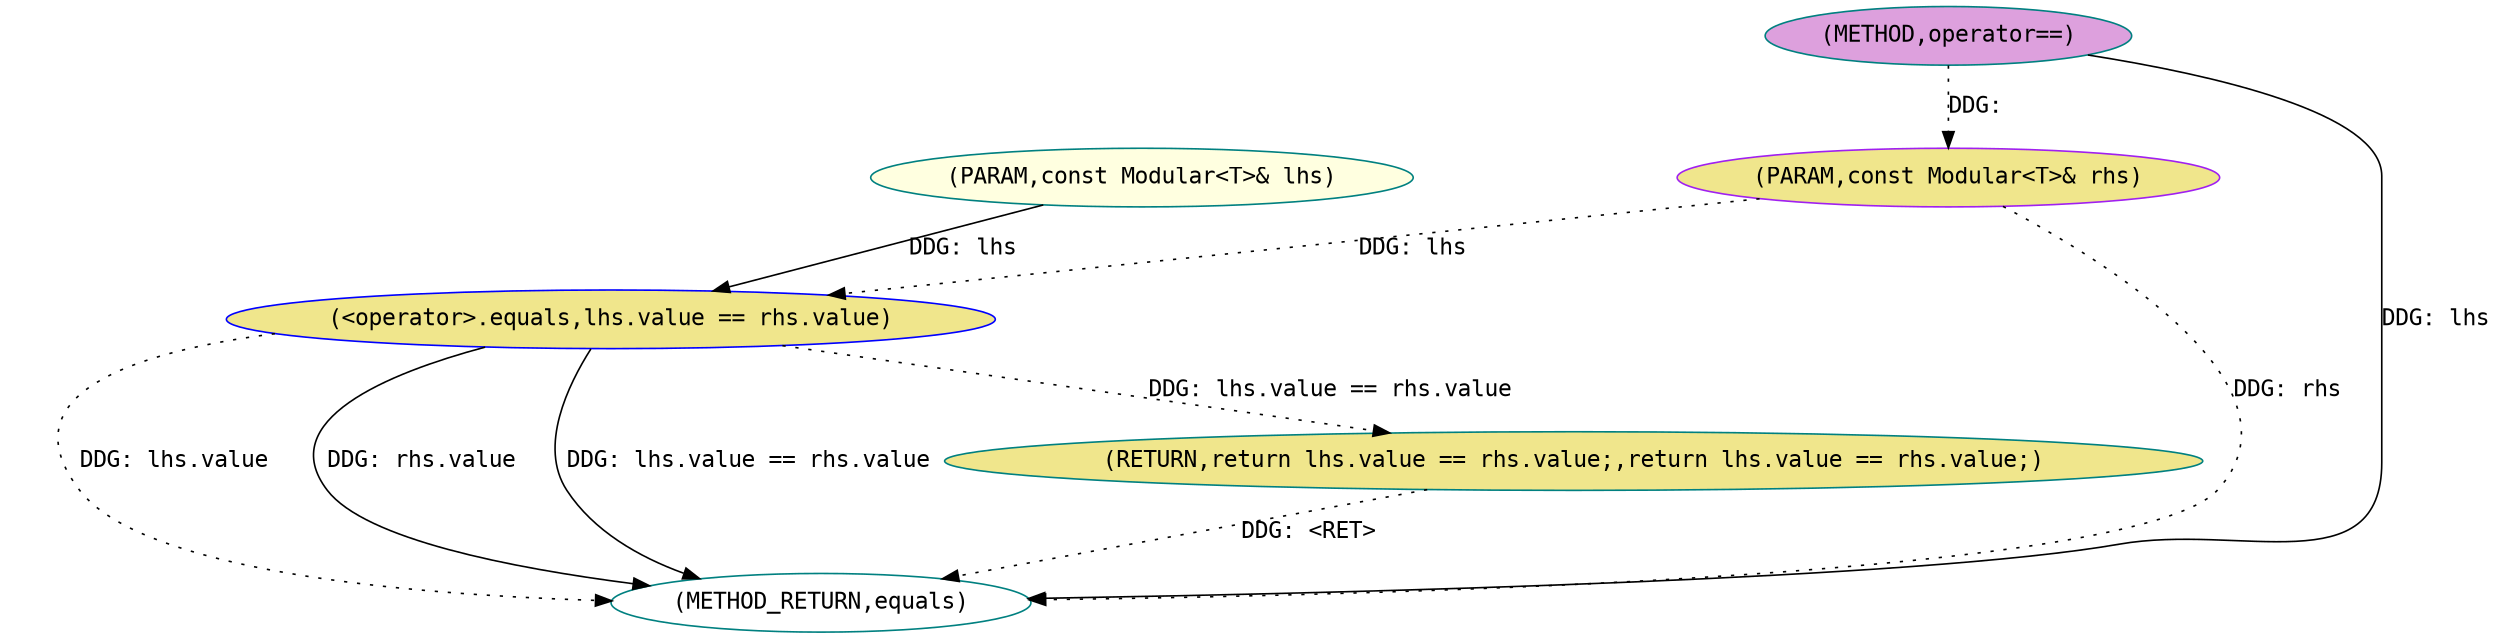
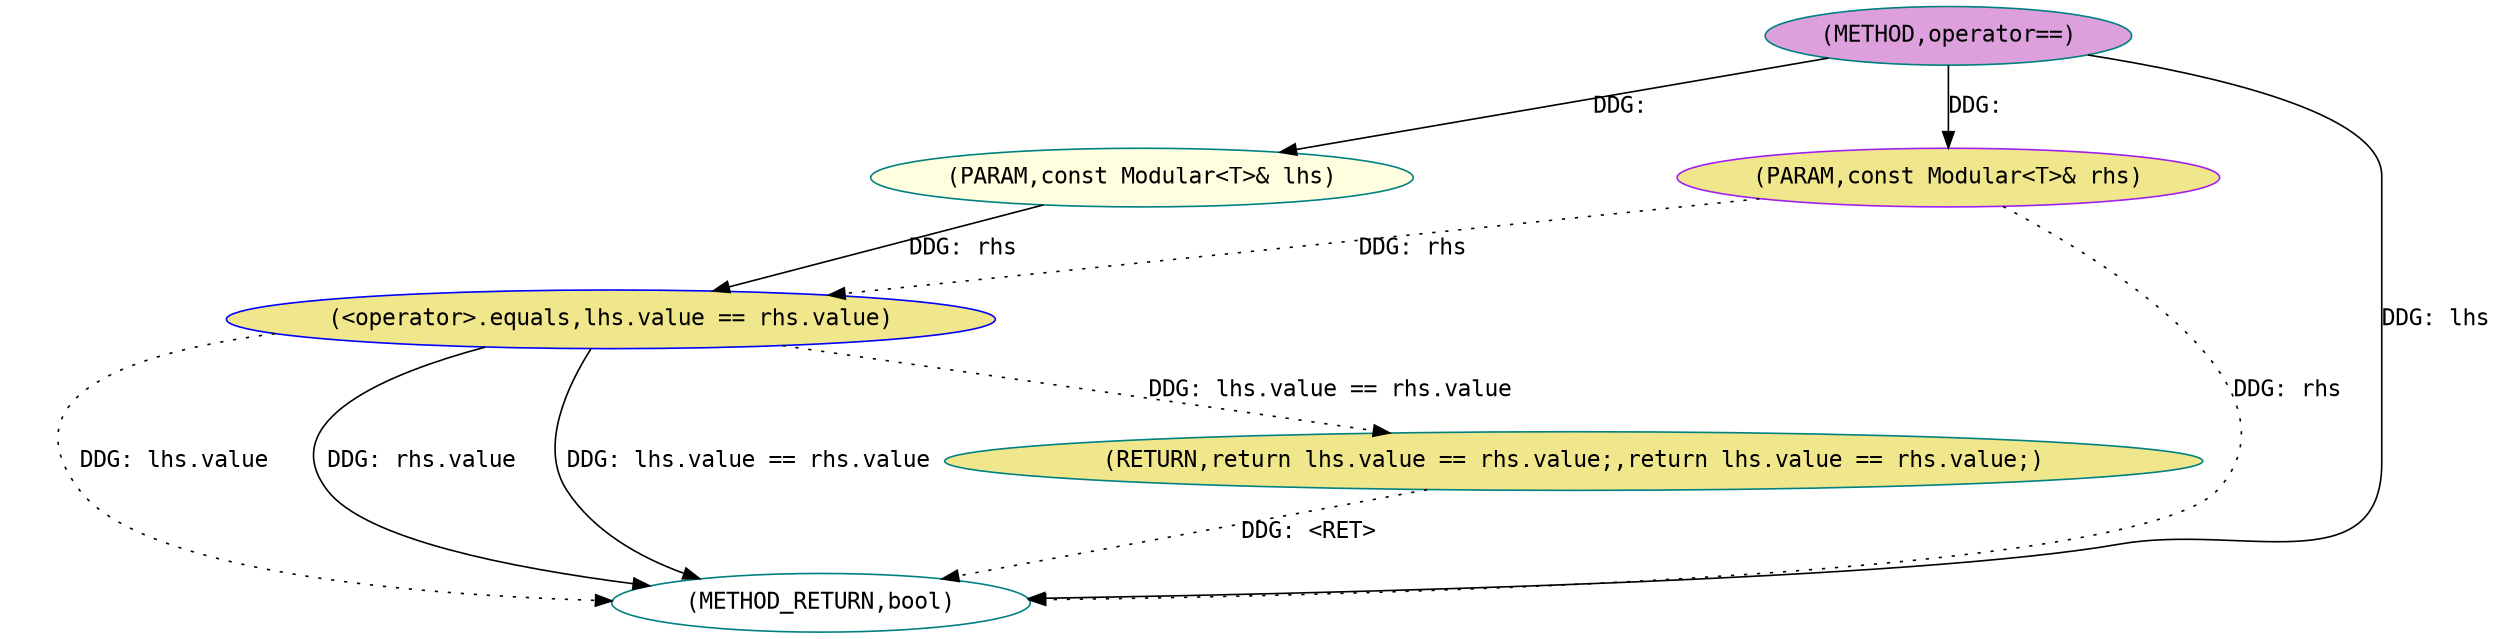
(1948, 99) -> (1948, 99)
none -> (1562, 104)
(964, 248) -> (964, 248)
(1413, 248) -> (1413, 248)
(821, 603) -> (821, 603)
